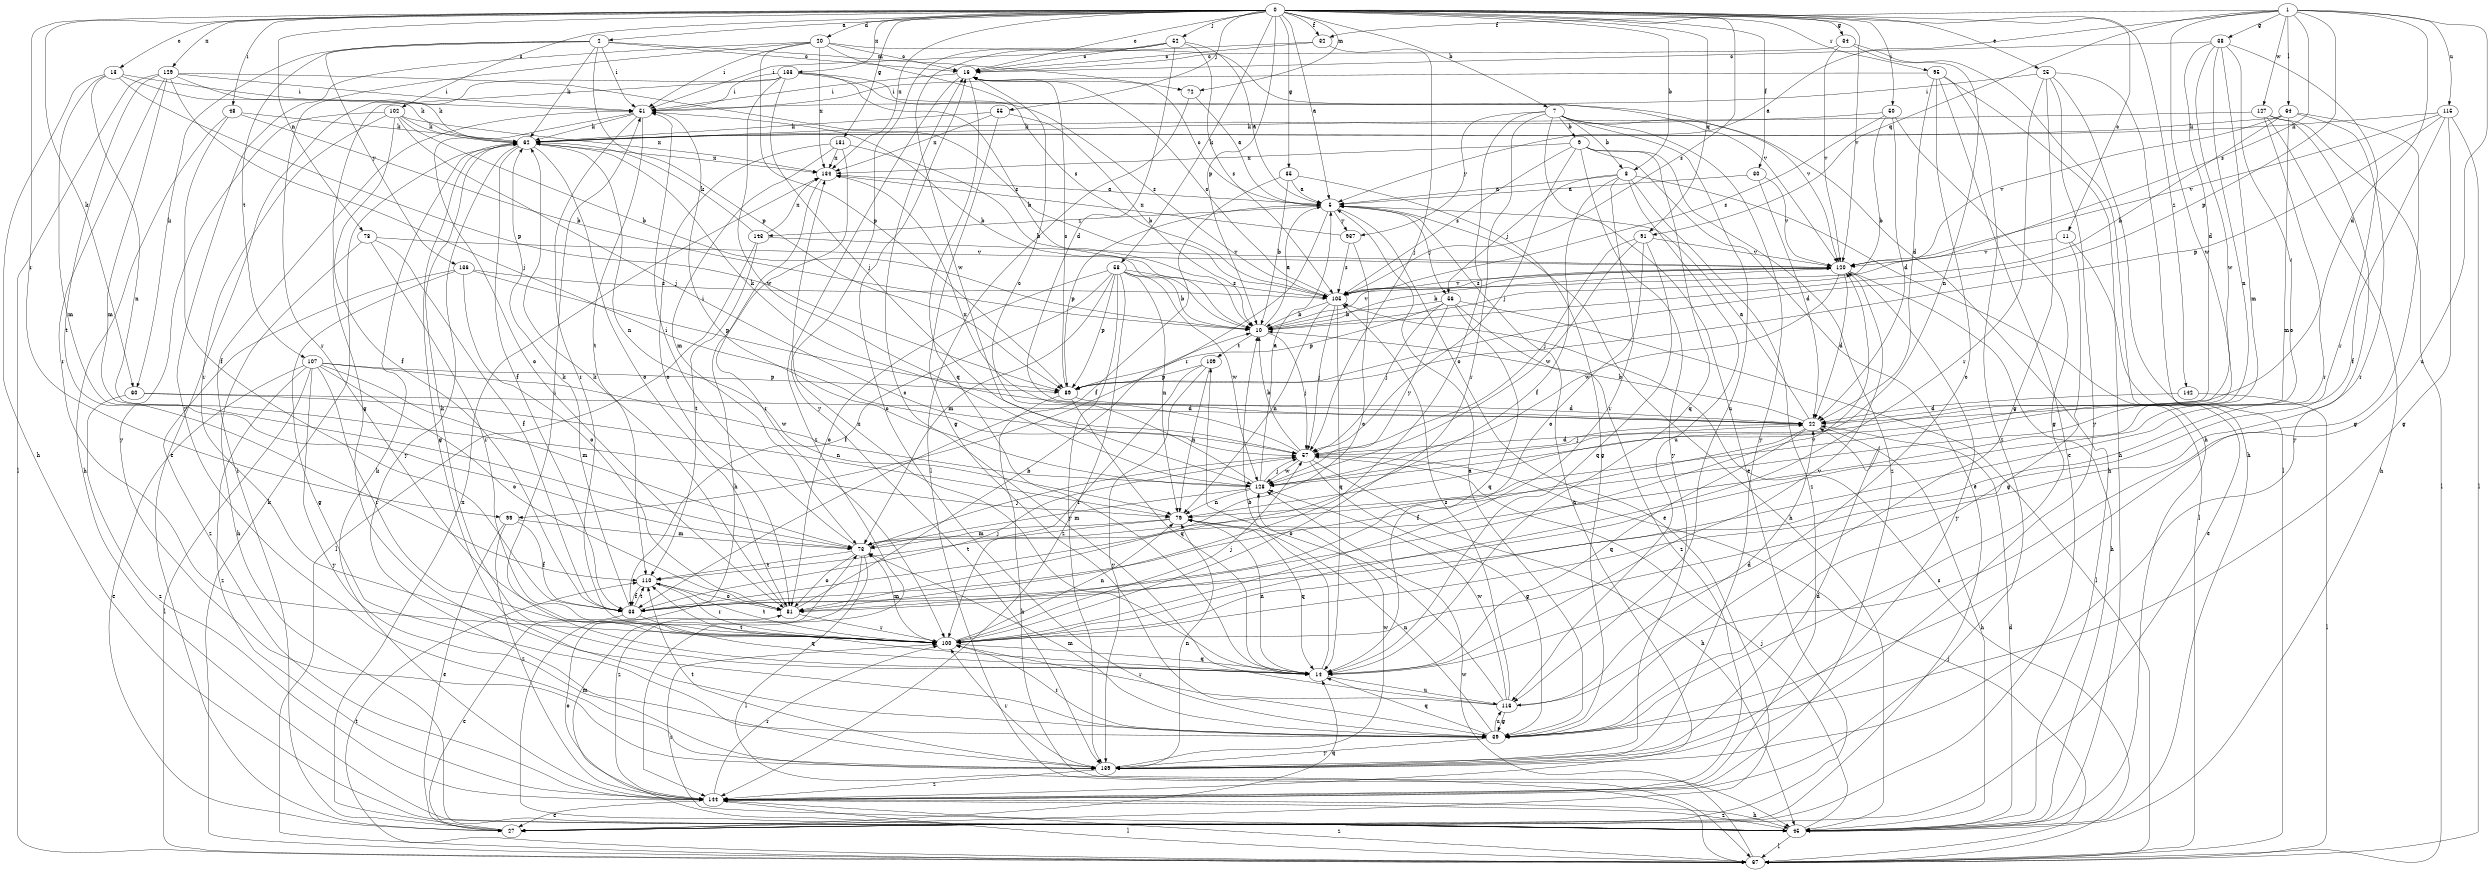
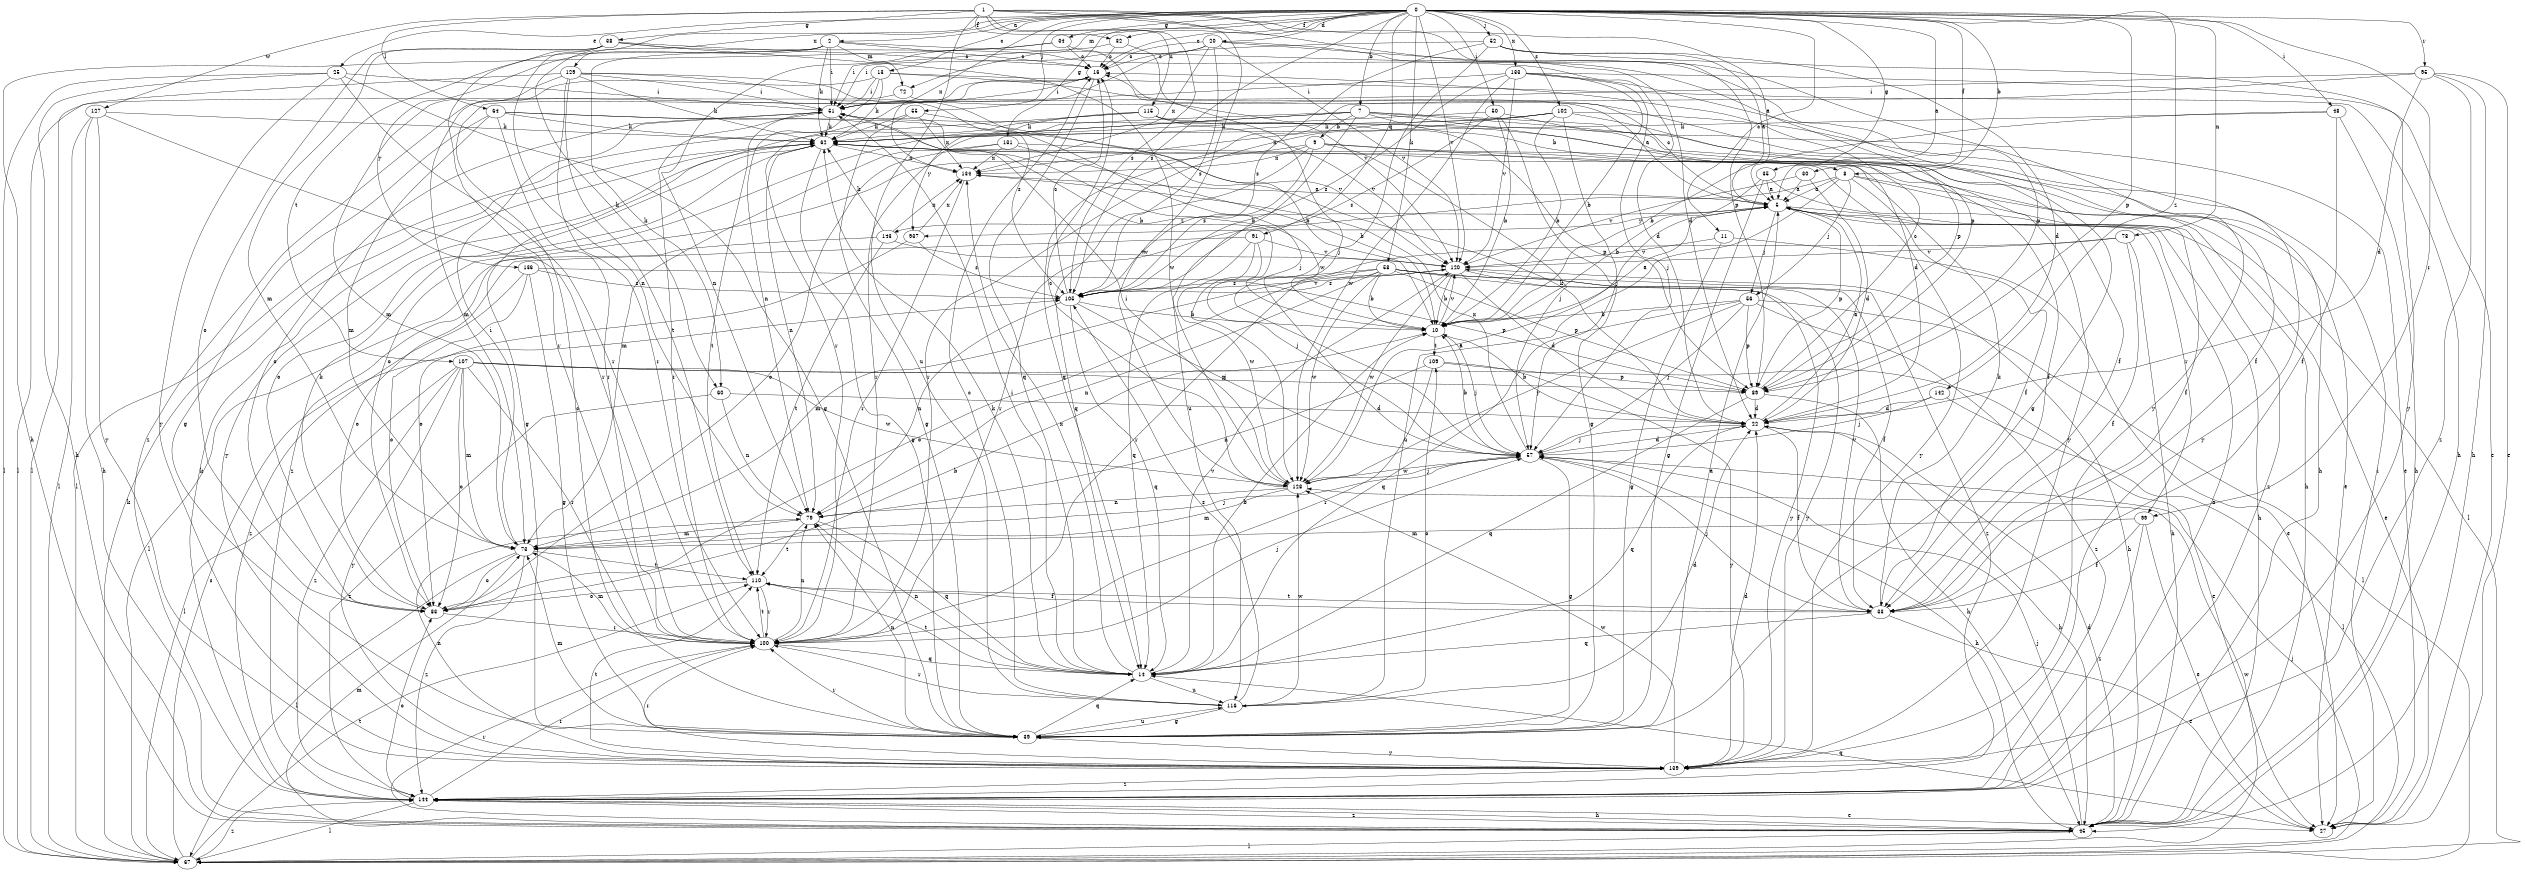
(1957, 97) -> none
(1221, 153) -> (2037, 20)
(1966, 378) -> (1064, 378)
none -> (1739, 439)
(462, 499) -> none
(790, 612) -> (434, 612)
